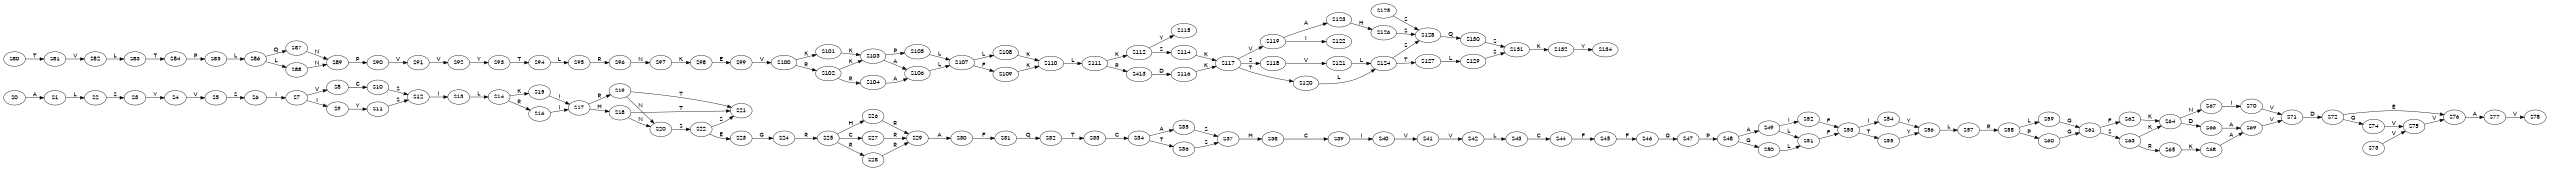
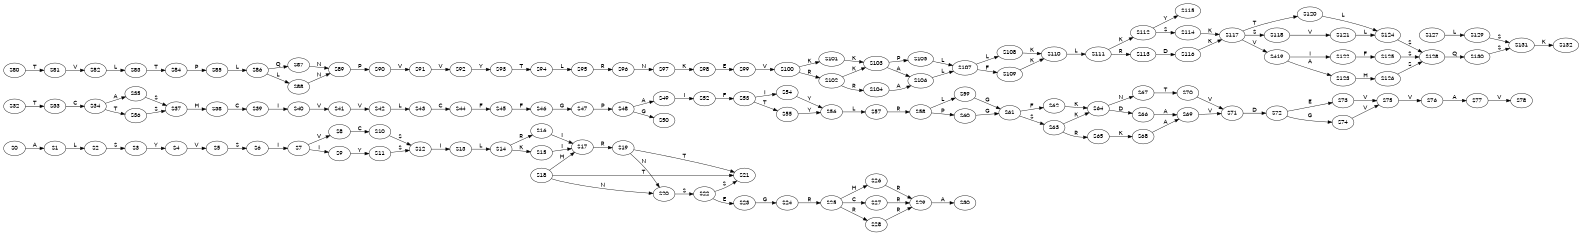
(1273, 42) -> (1277, 57)
(1605, 50) -> none
none -> (1363, 57)
(1404, 63) -> none
(1139, 74) -> (1143, 55)
(2231, 103) -> (1165, 90)
(598, 110) -> (560, 163)
(2392, 111) -> (1308, 107)
(1006, 138) -> none
(1809, 141) -> none
